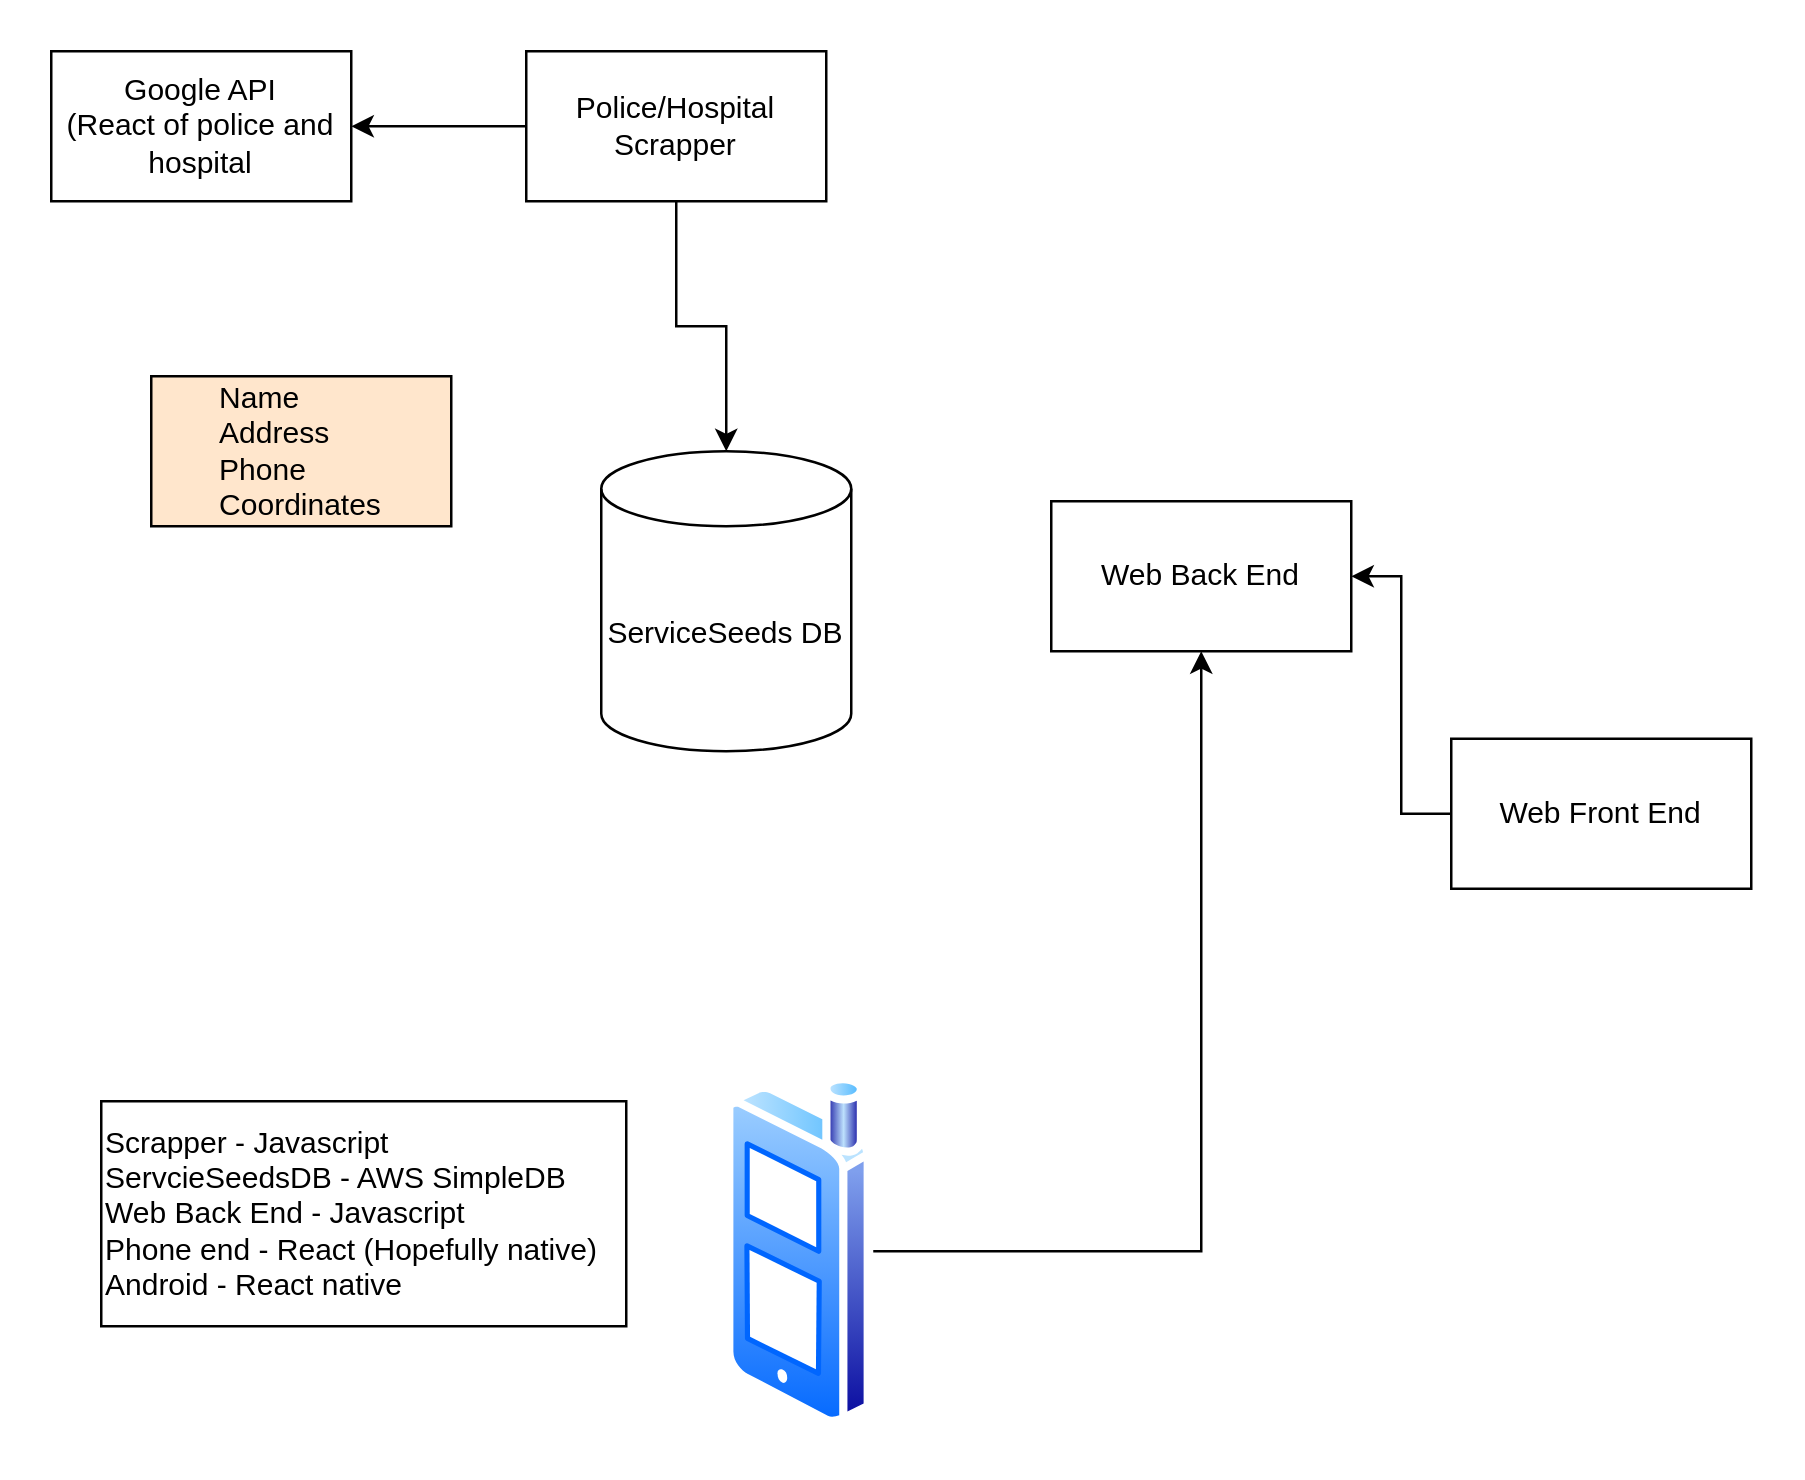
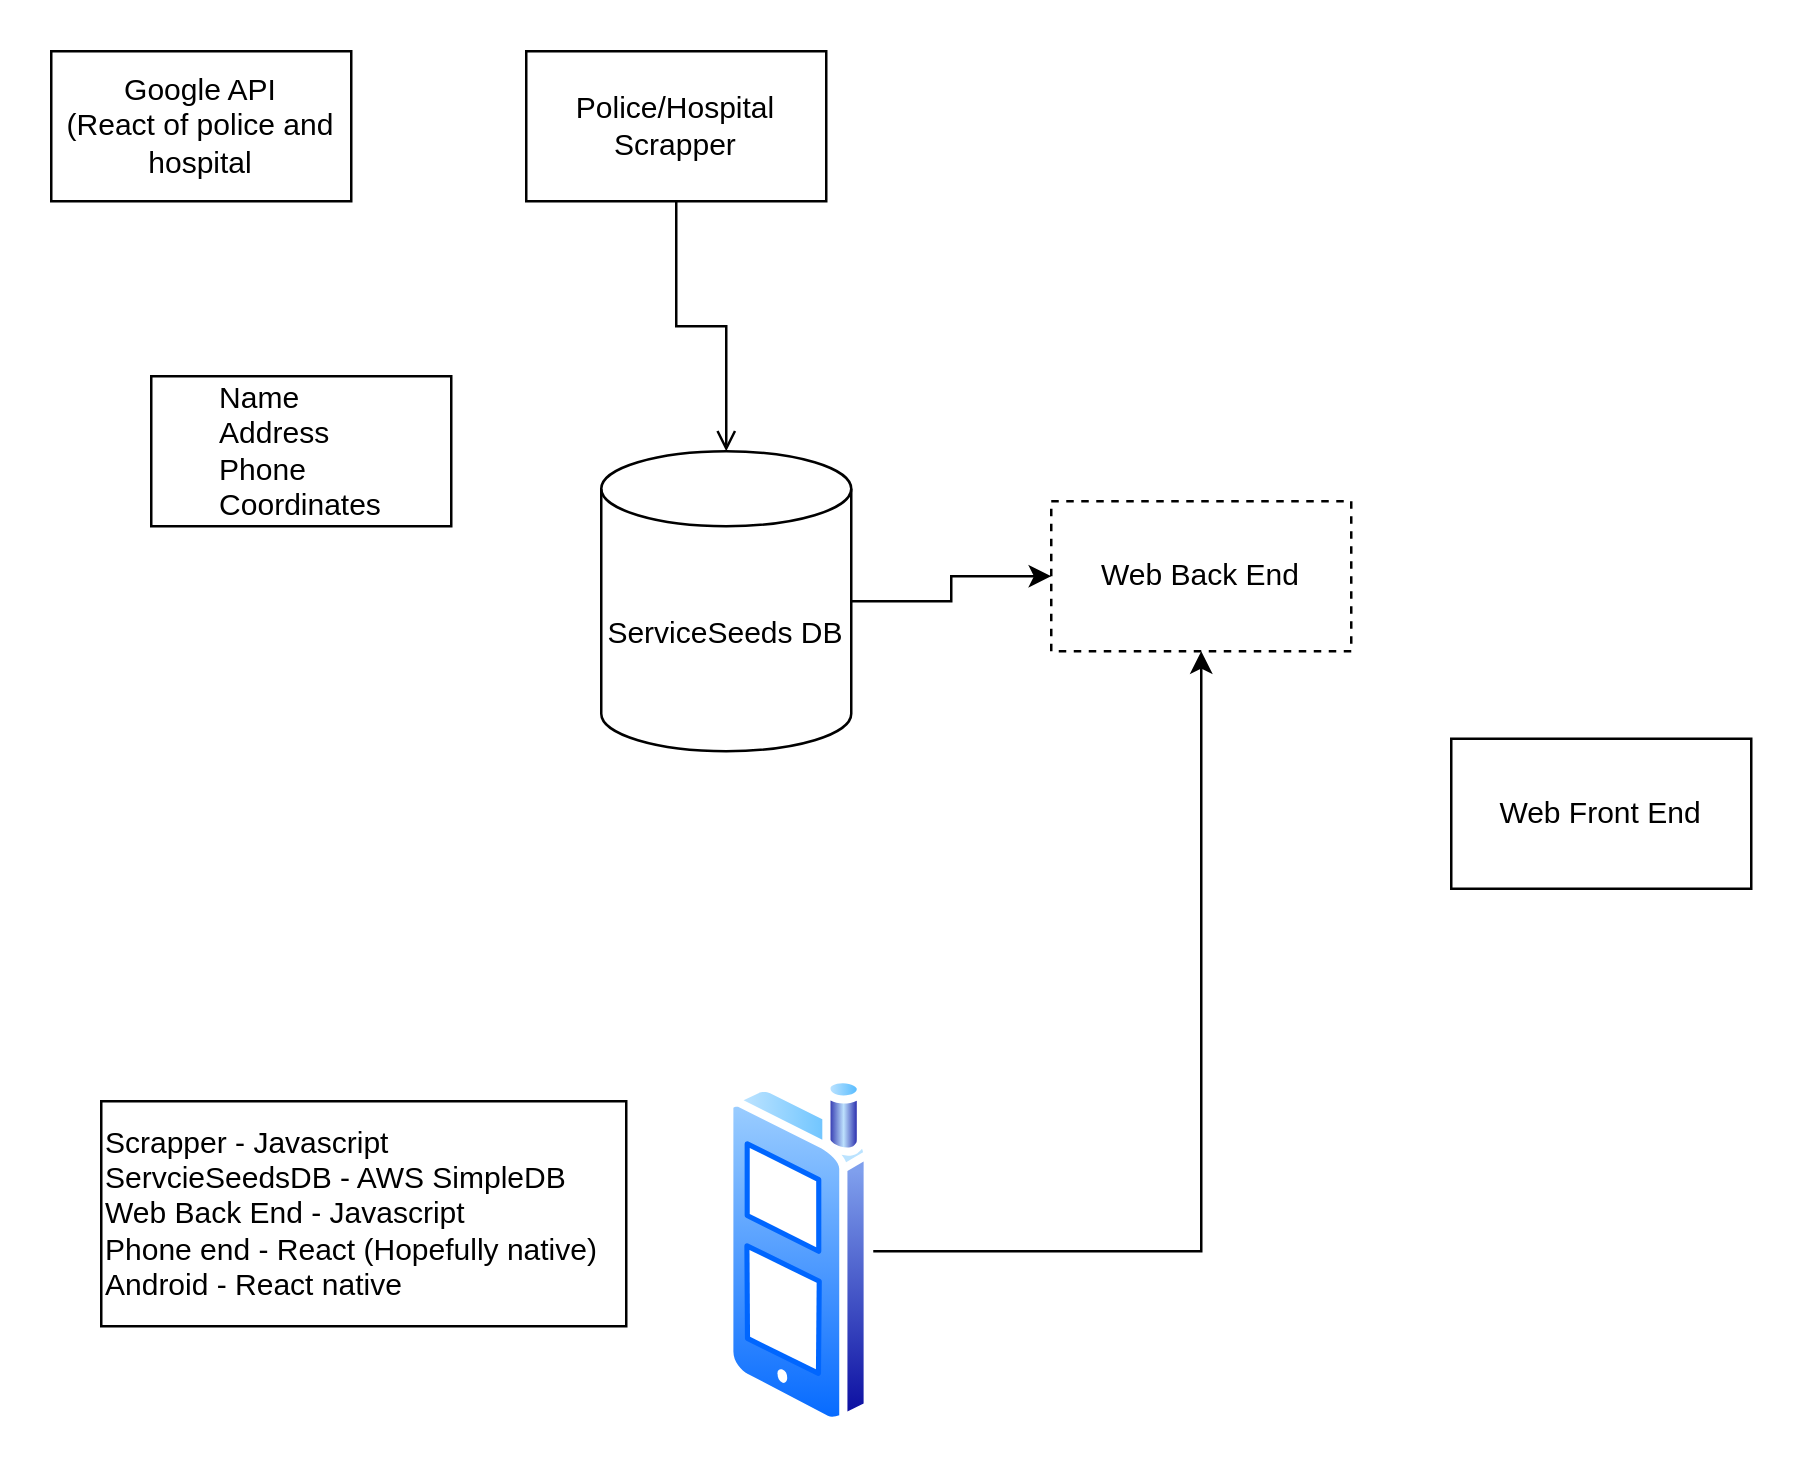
(447, 126) -> none
(726, 433) -> (726, 437)
(301, 451) -> (301, 451)
(1201, 576) -> (1201, 576)
none -> (951, 597)
(1401, 704) -> none
